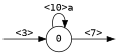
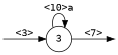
(59, 39) -> (59, 39)
